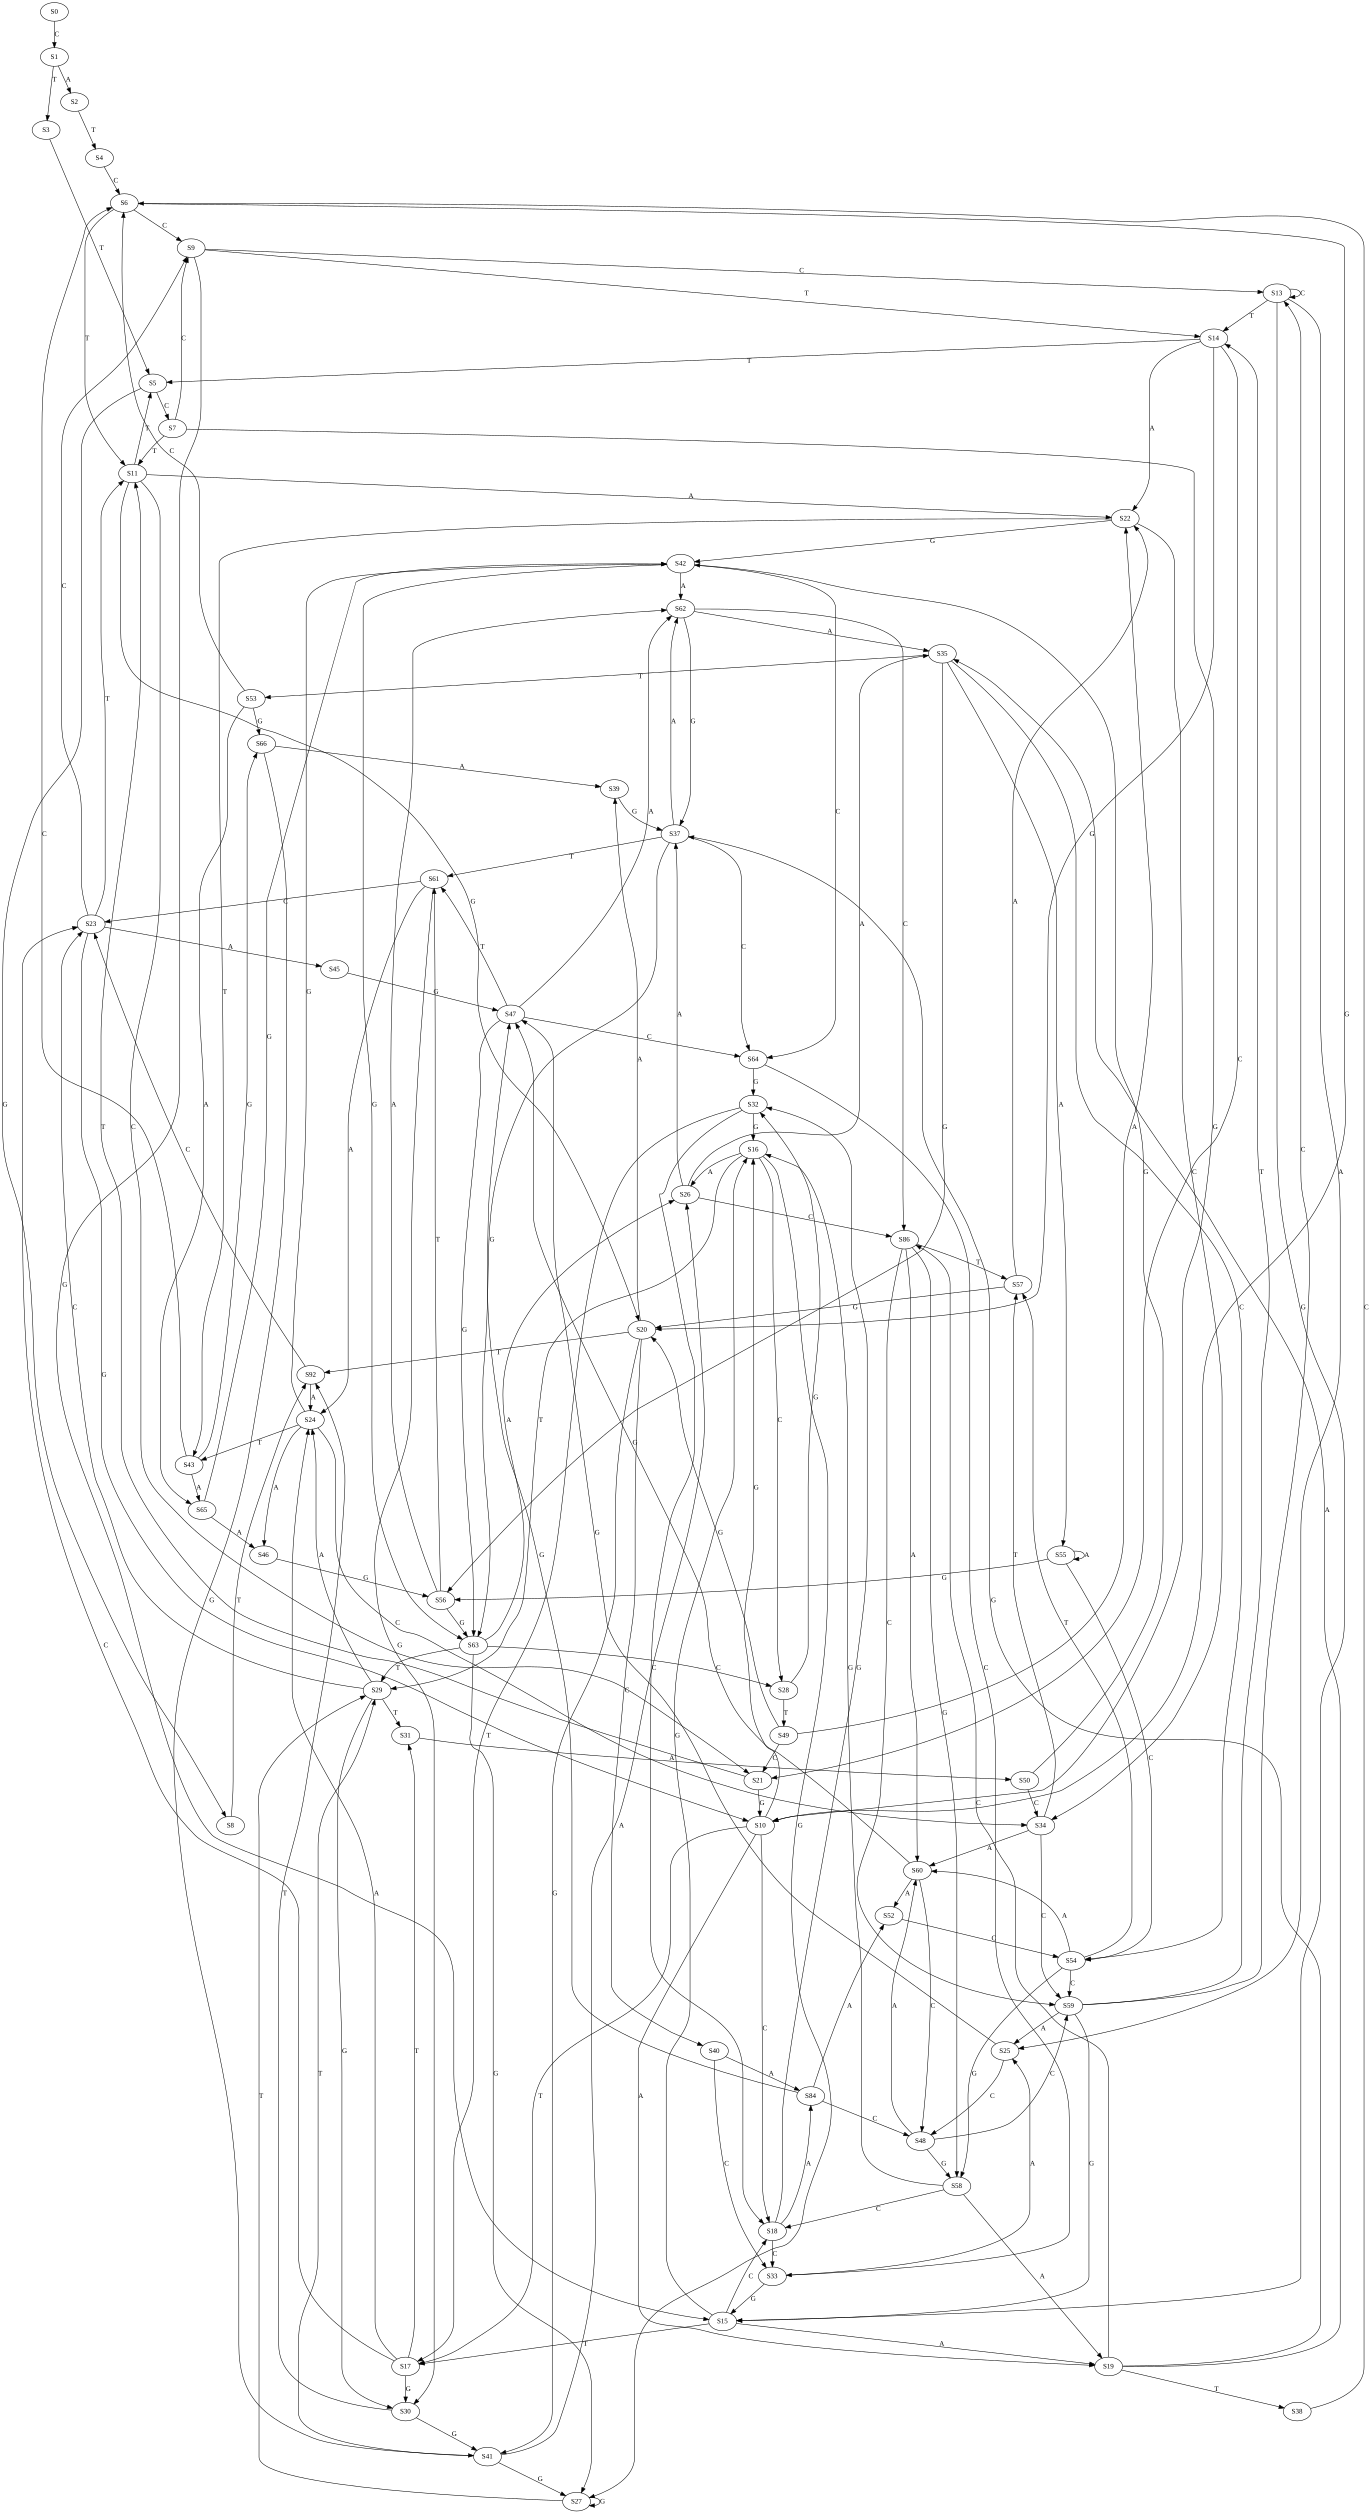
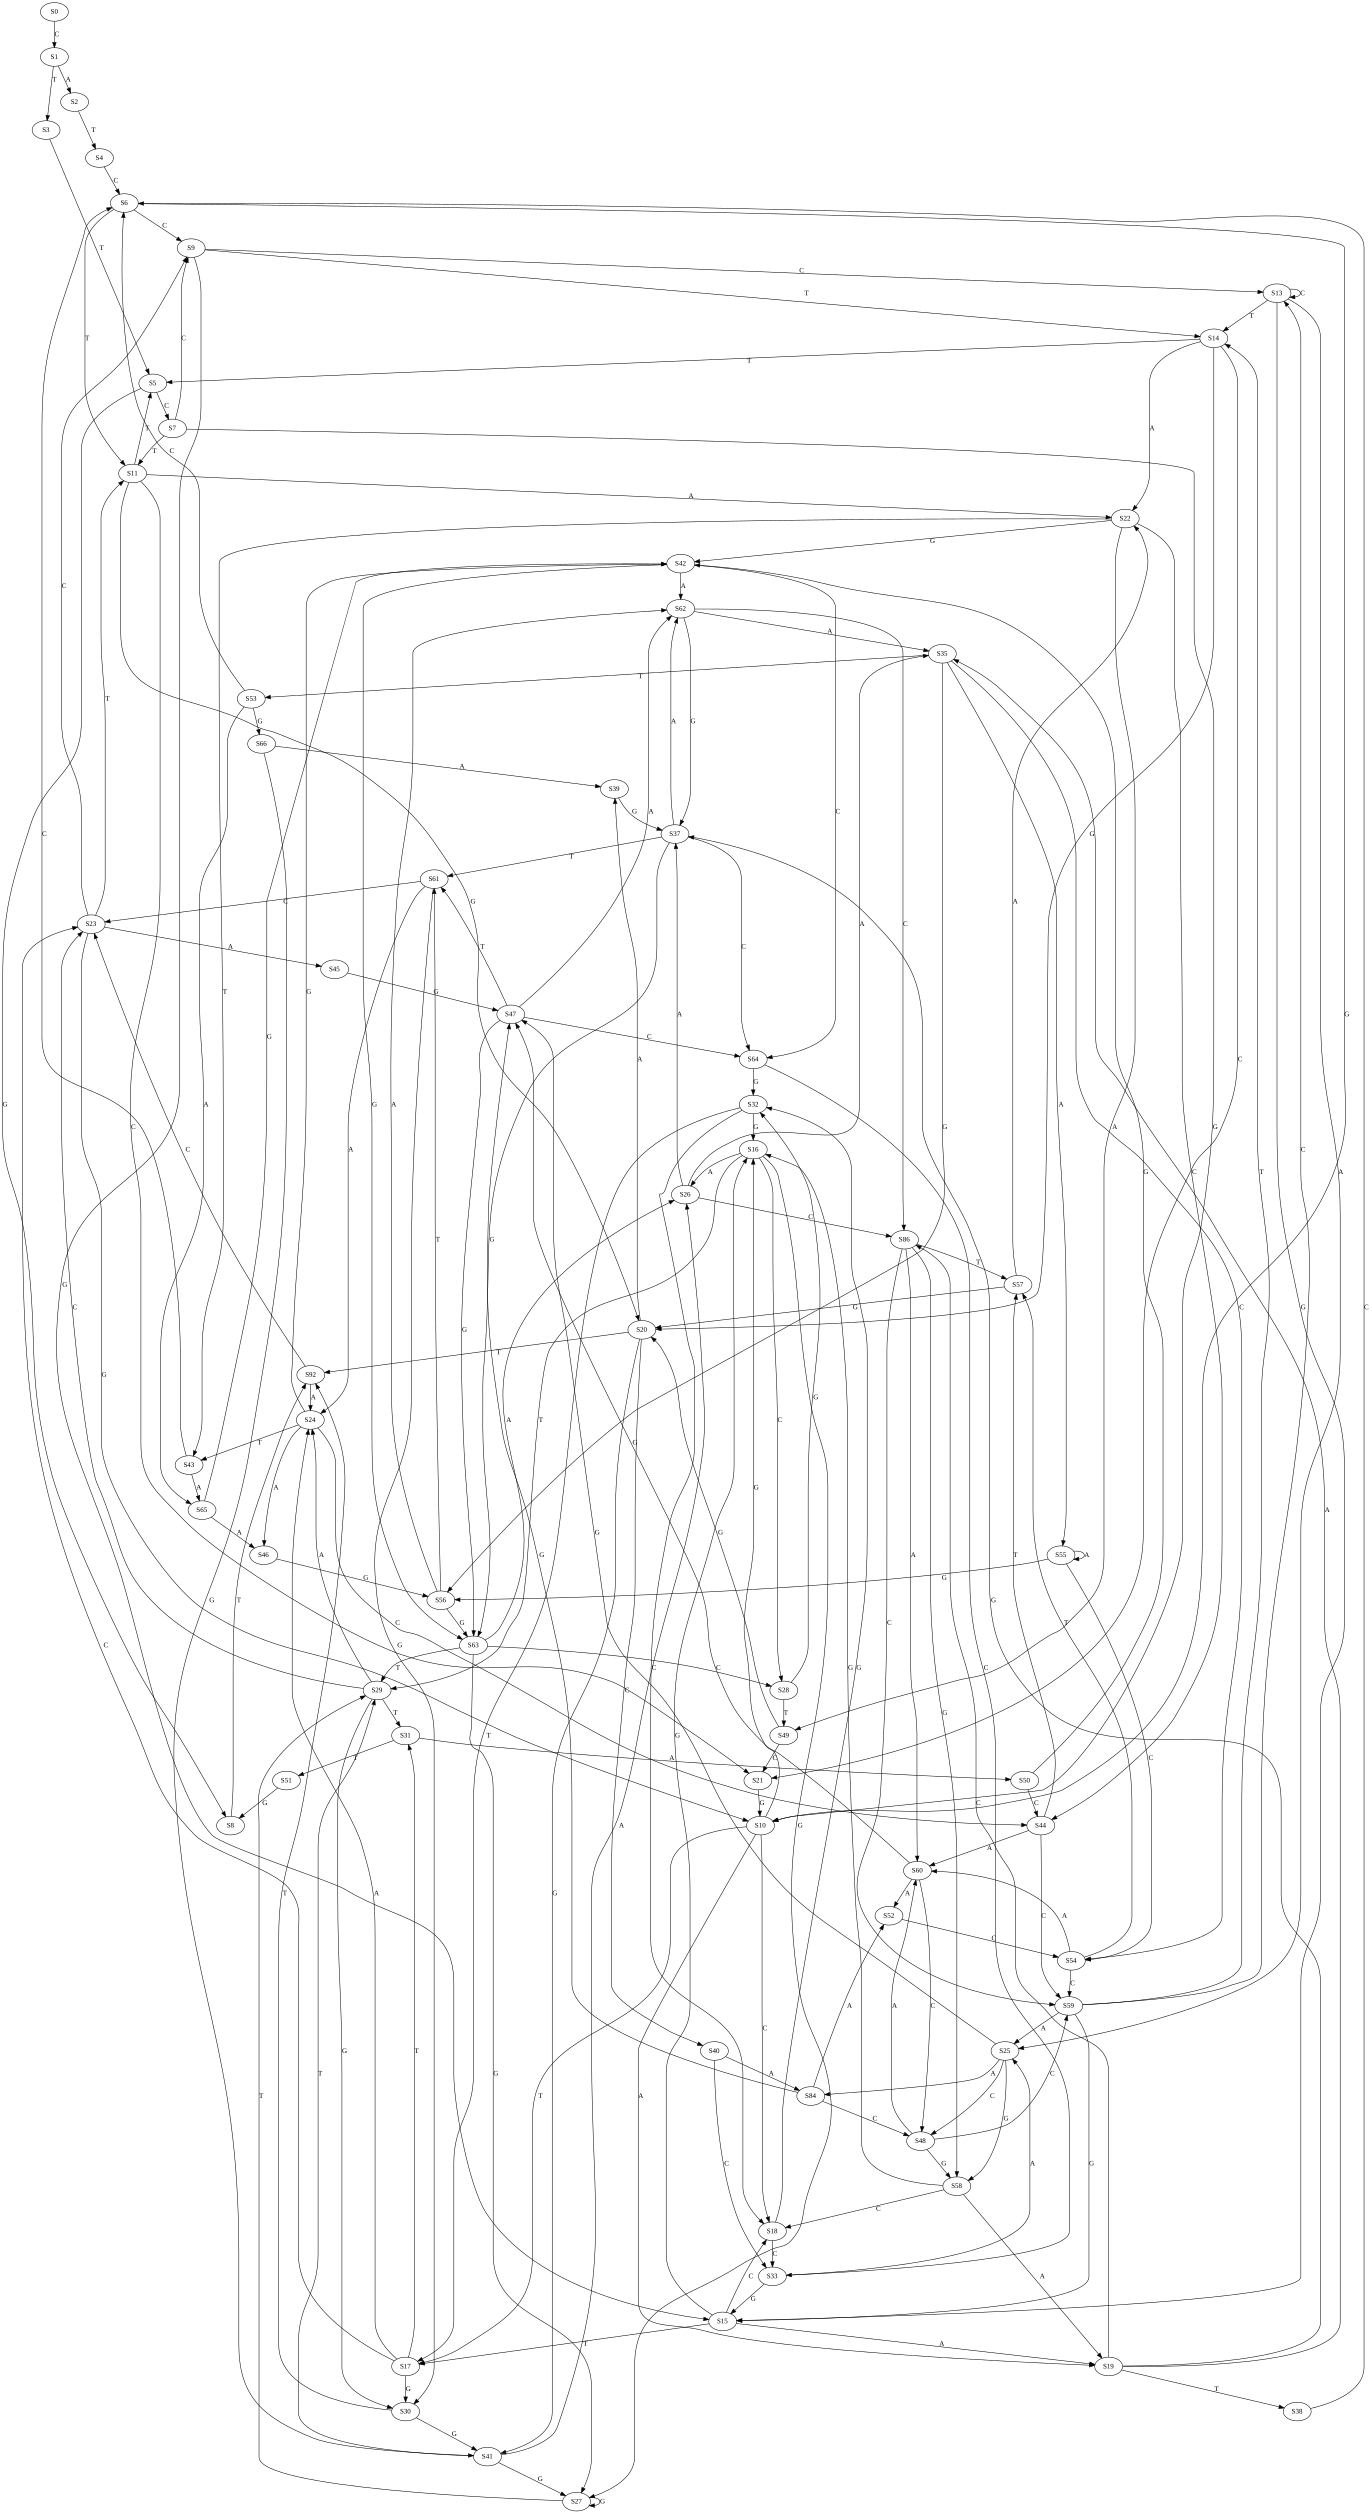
(246, 1110) -> none
(1124, 1238) -> (1104, 1223)
(121, 1335) -> none
none -> (286, 1781)
(1041, 1826) -> (1041, 1826)
(979, 2054) -> (1002, 2123)
(804, 2170) -> (918, 2087)
